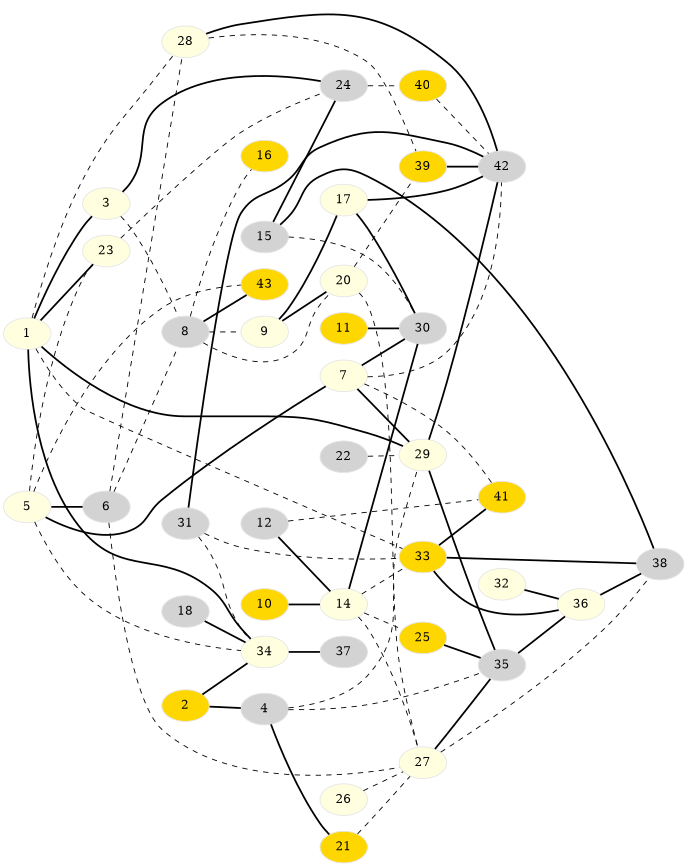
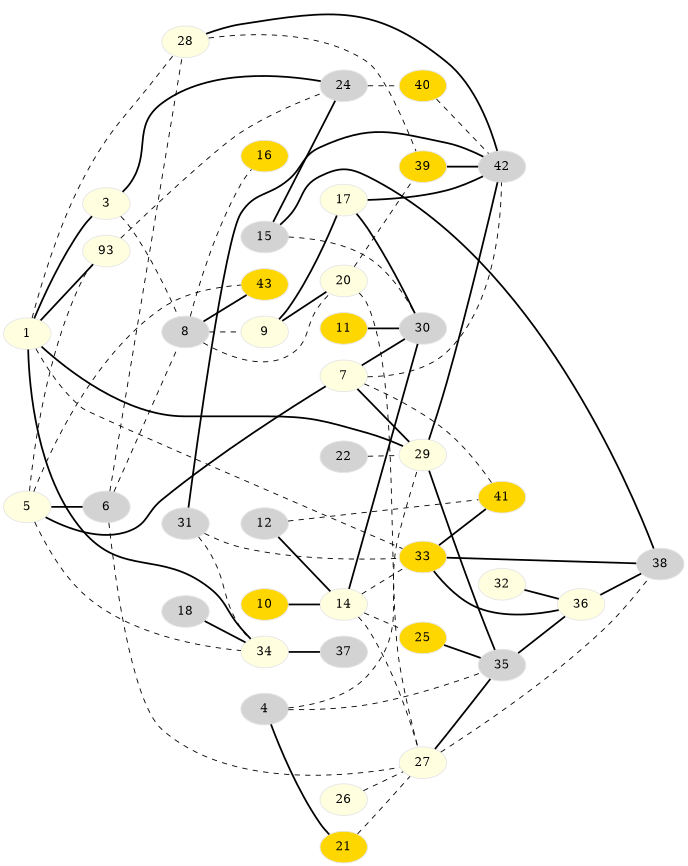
(106, 251) -> (106, 251)
(186, 706) -> none
